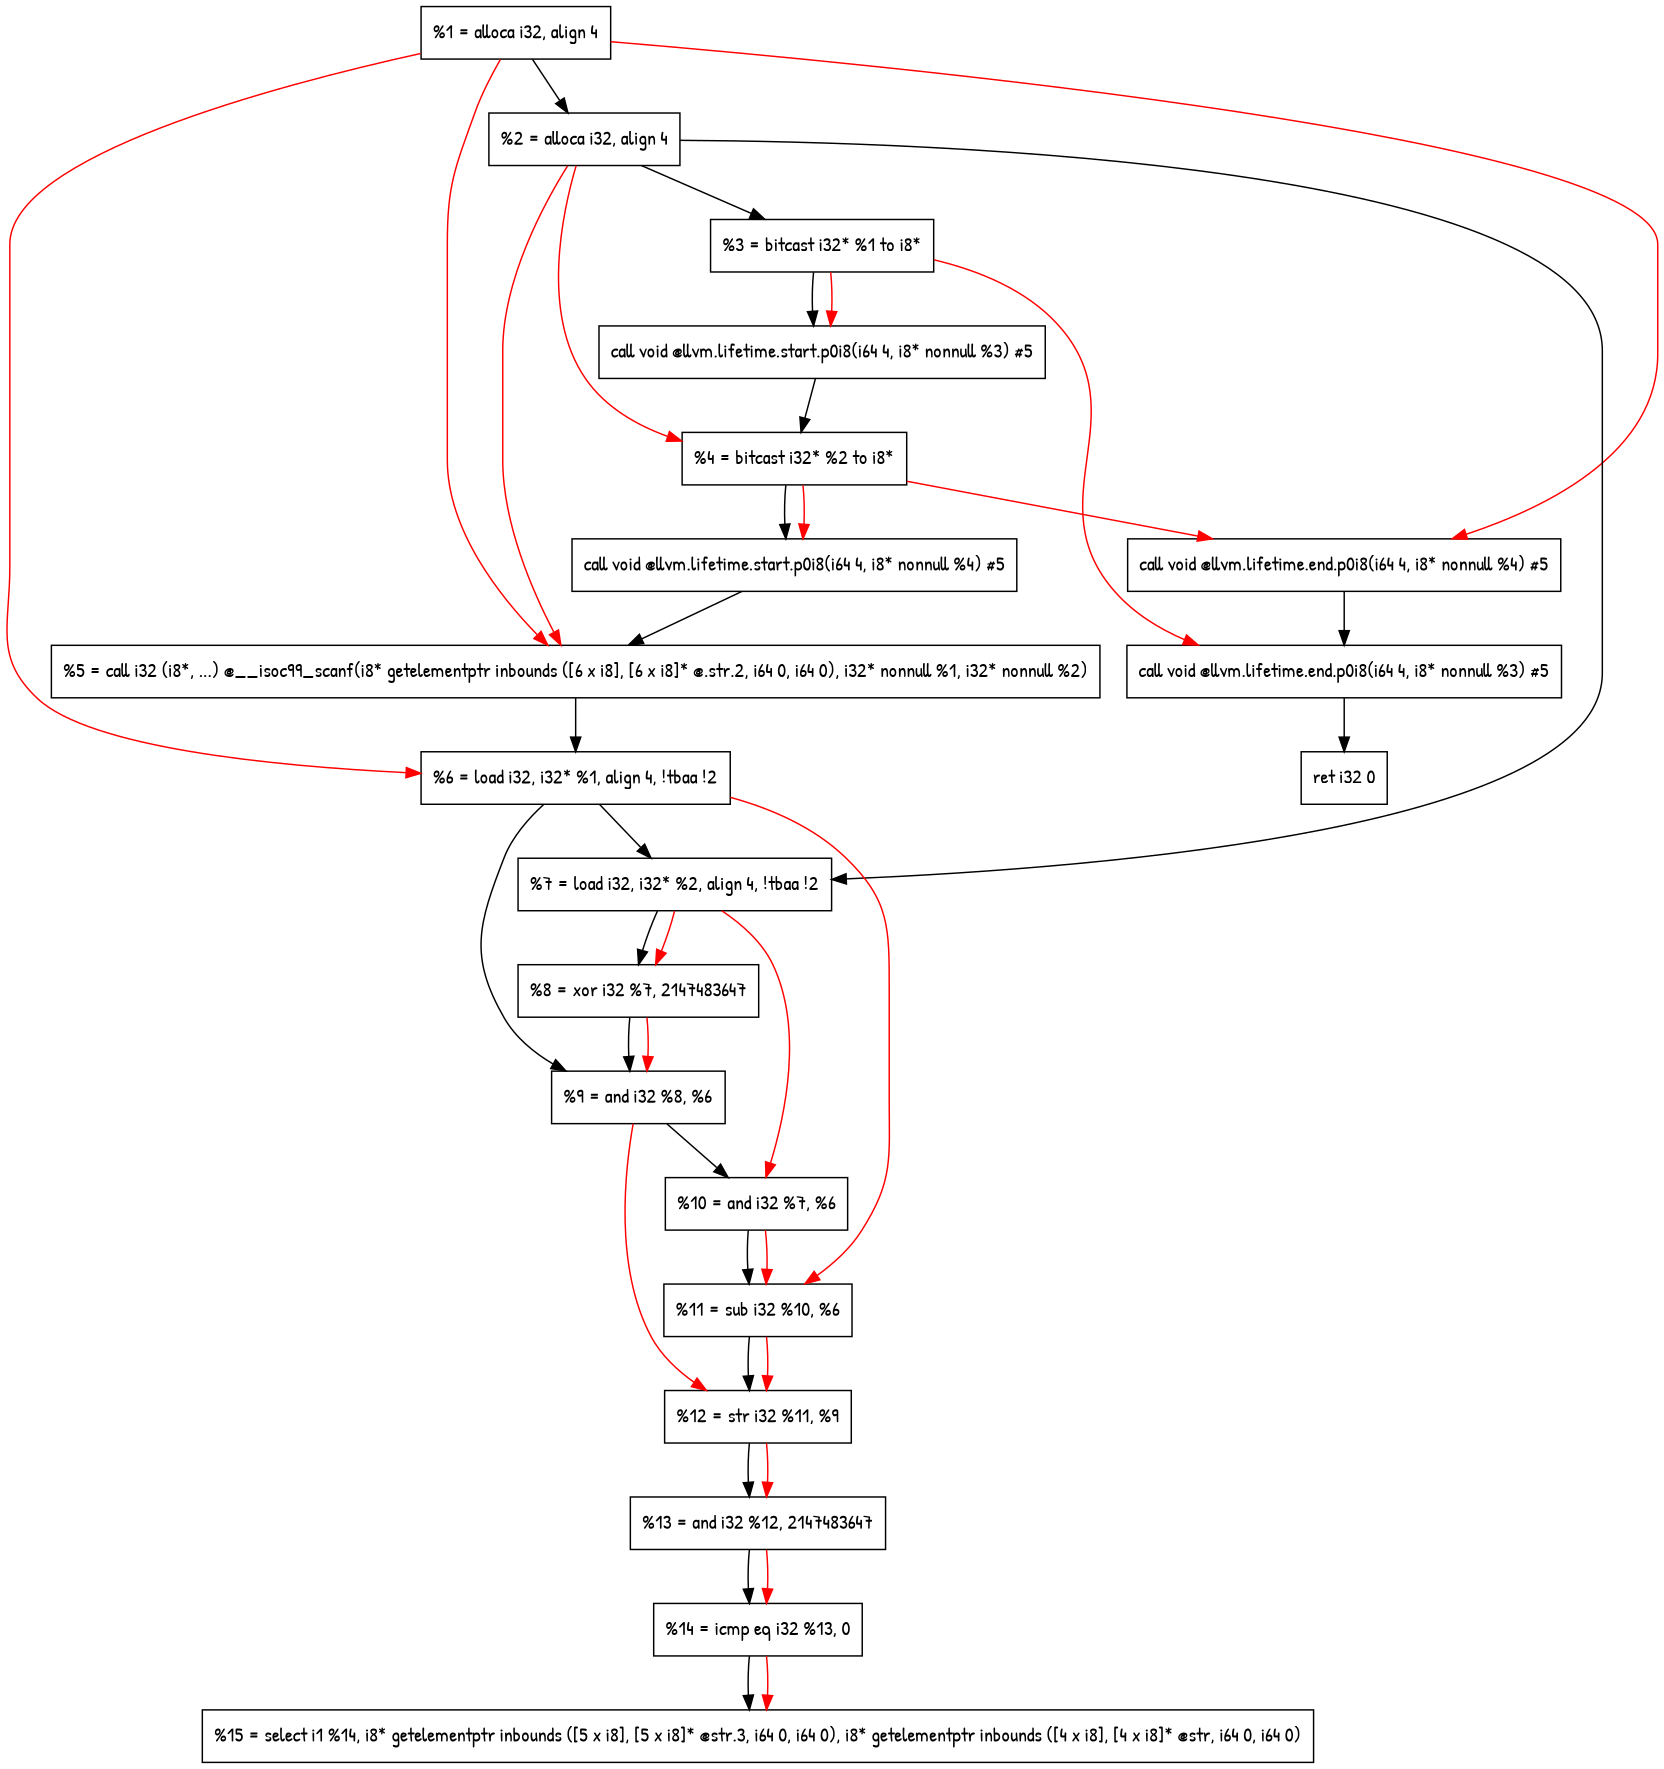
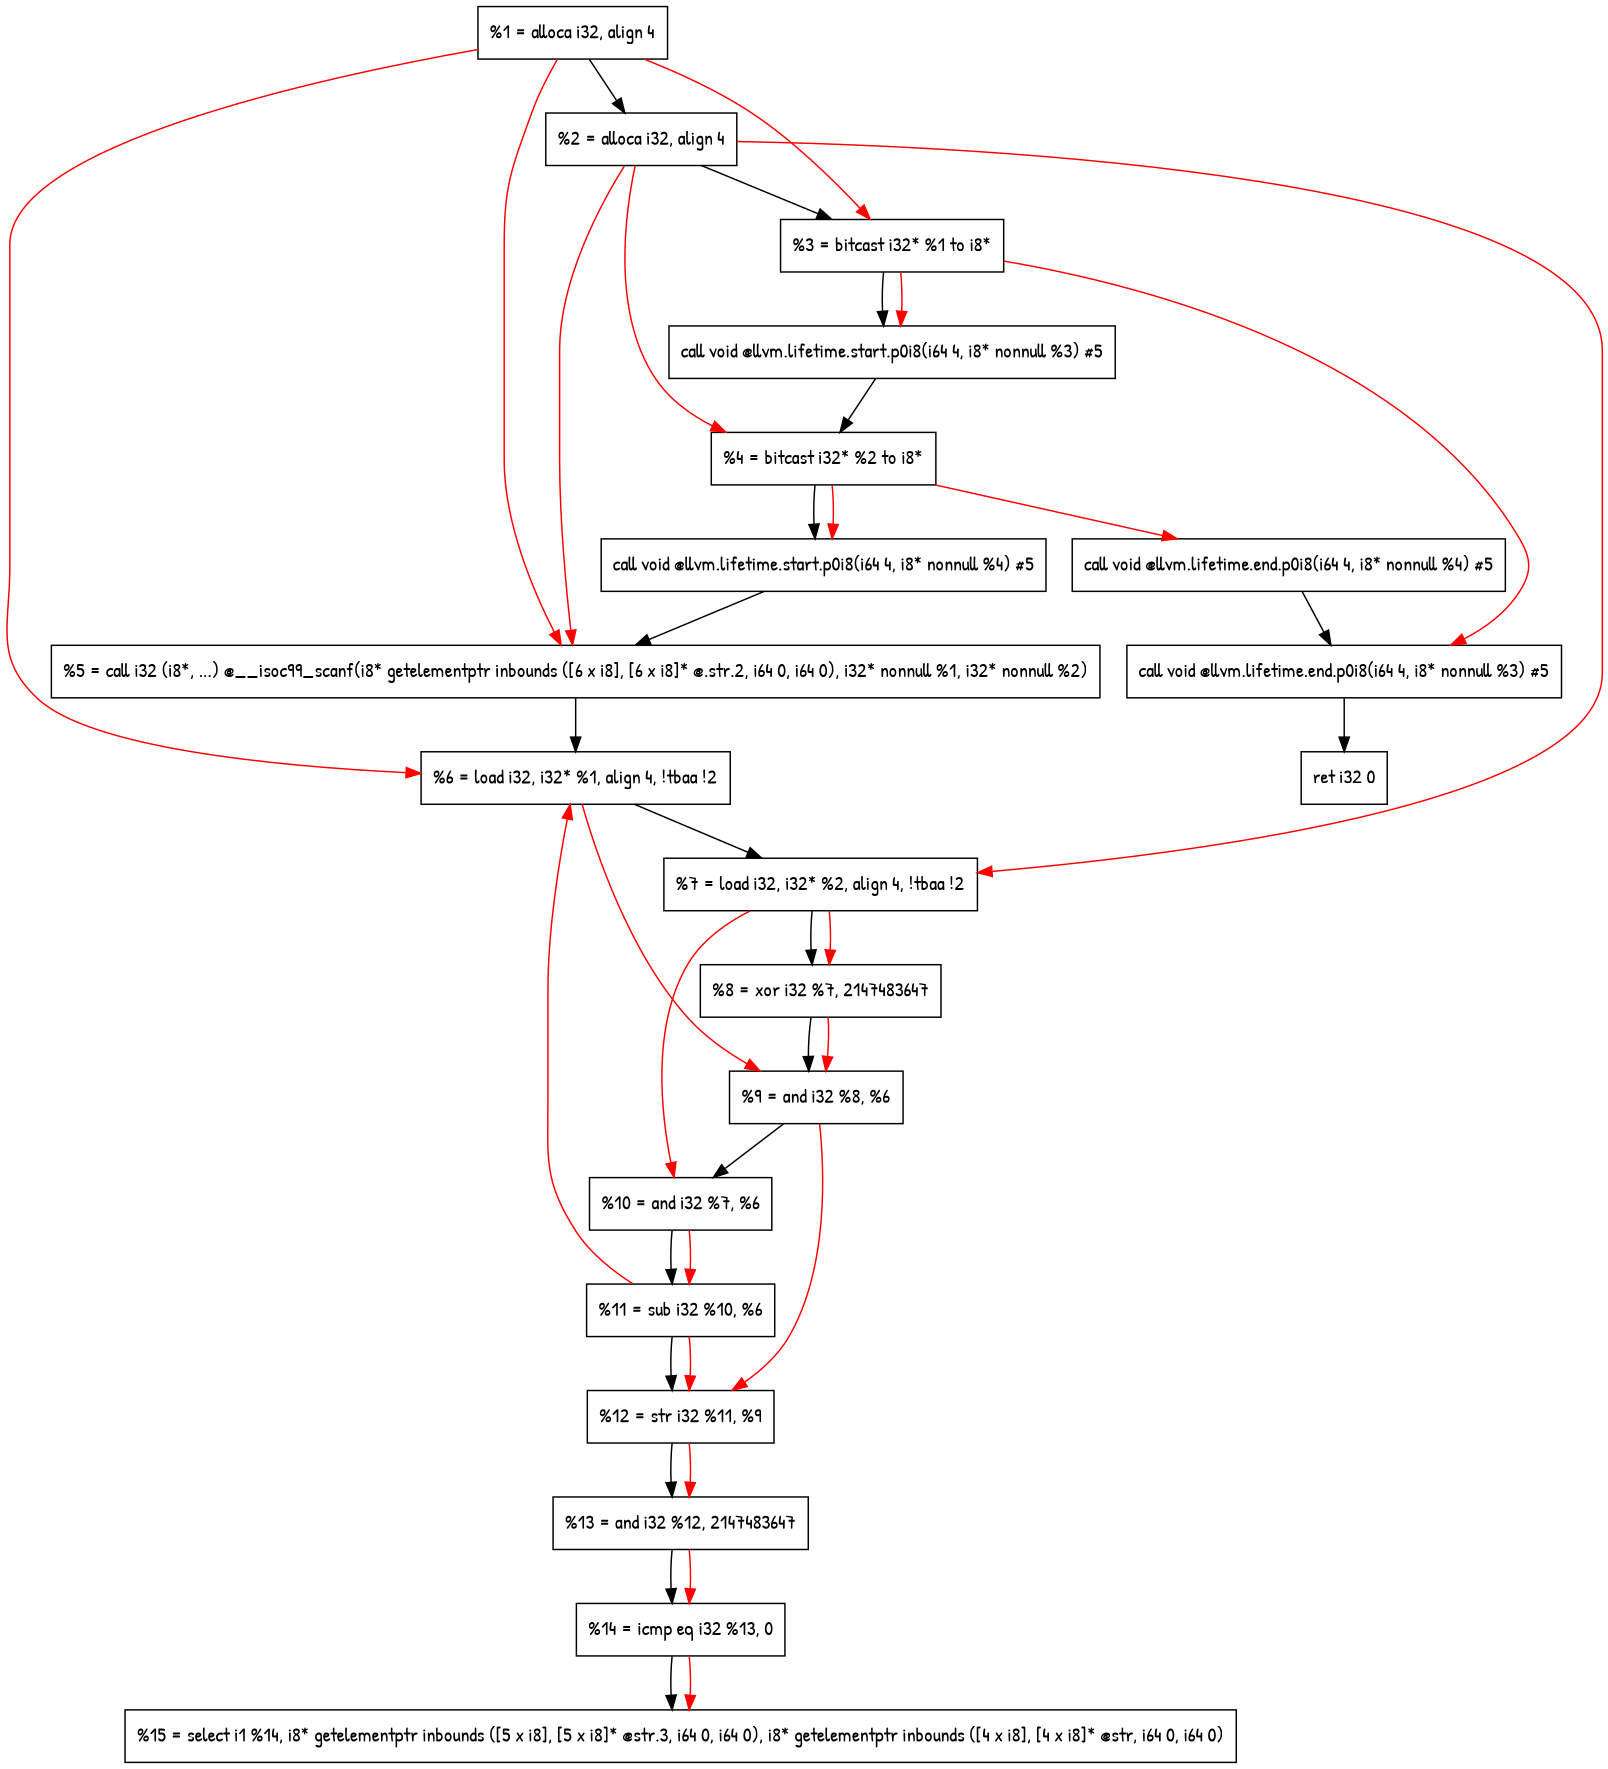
(1341, 130) -> (762, 120)
(1602, 428) -> (1602, 383)
(481, 939) -> (641, 950)
(889, 1007) -> (548, 1067)
